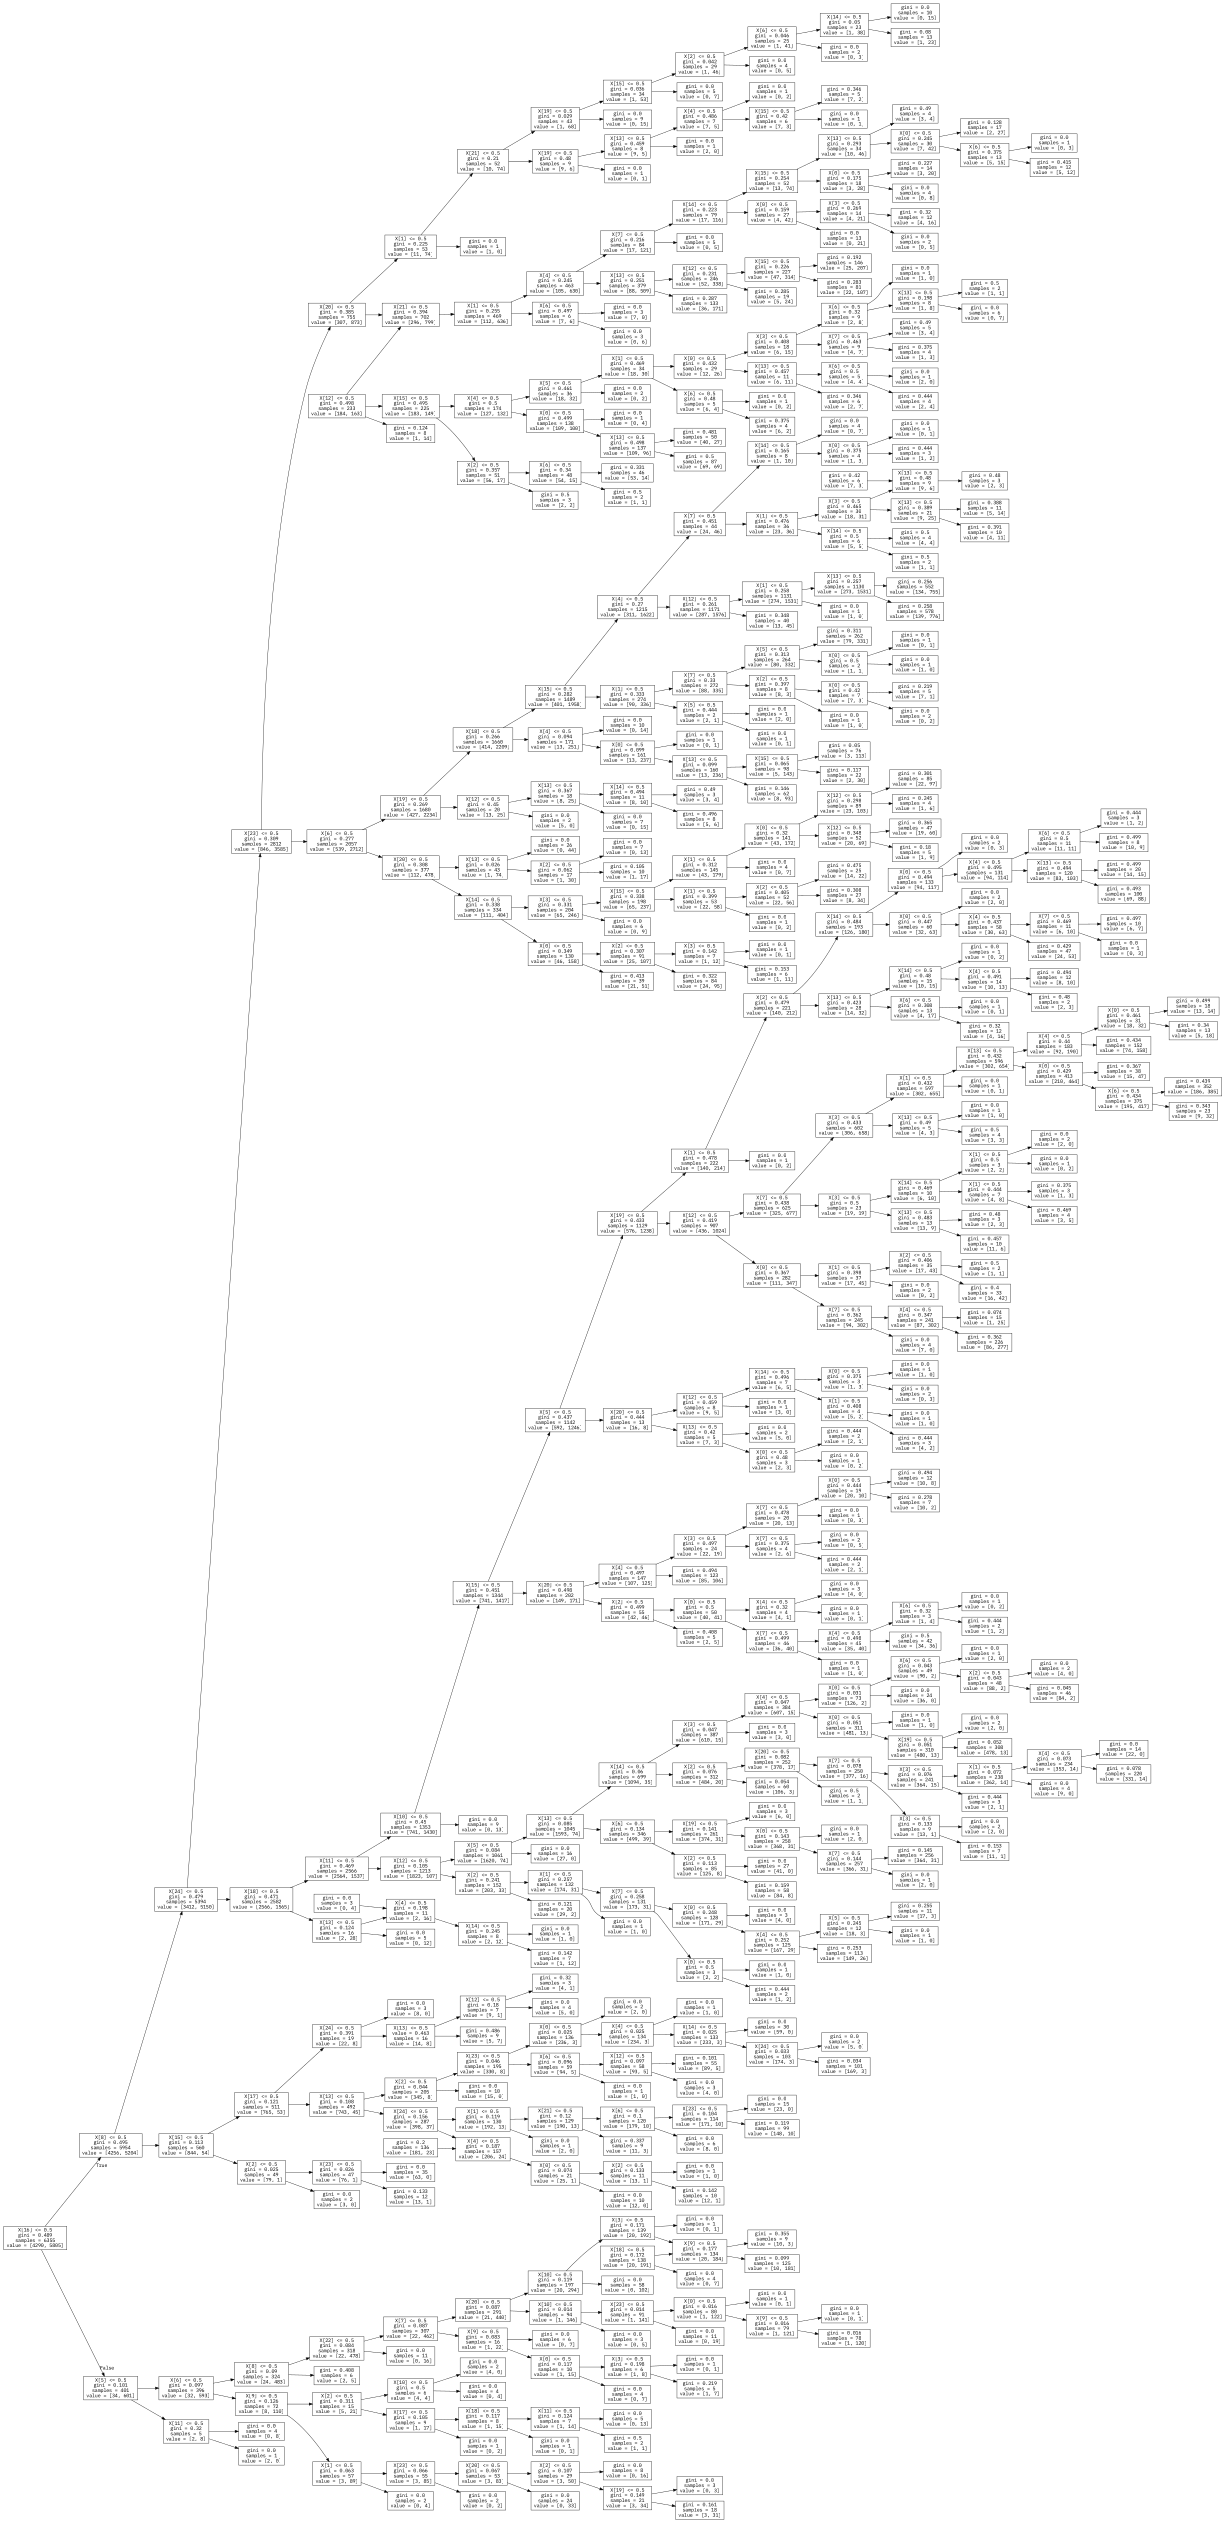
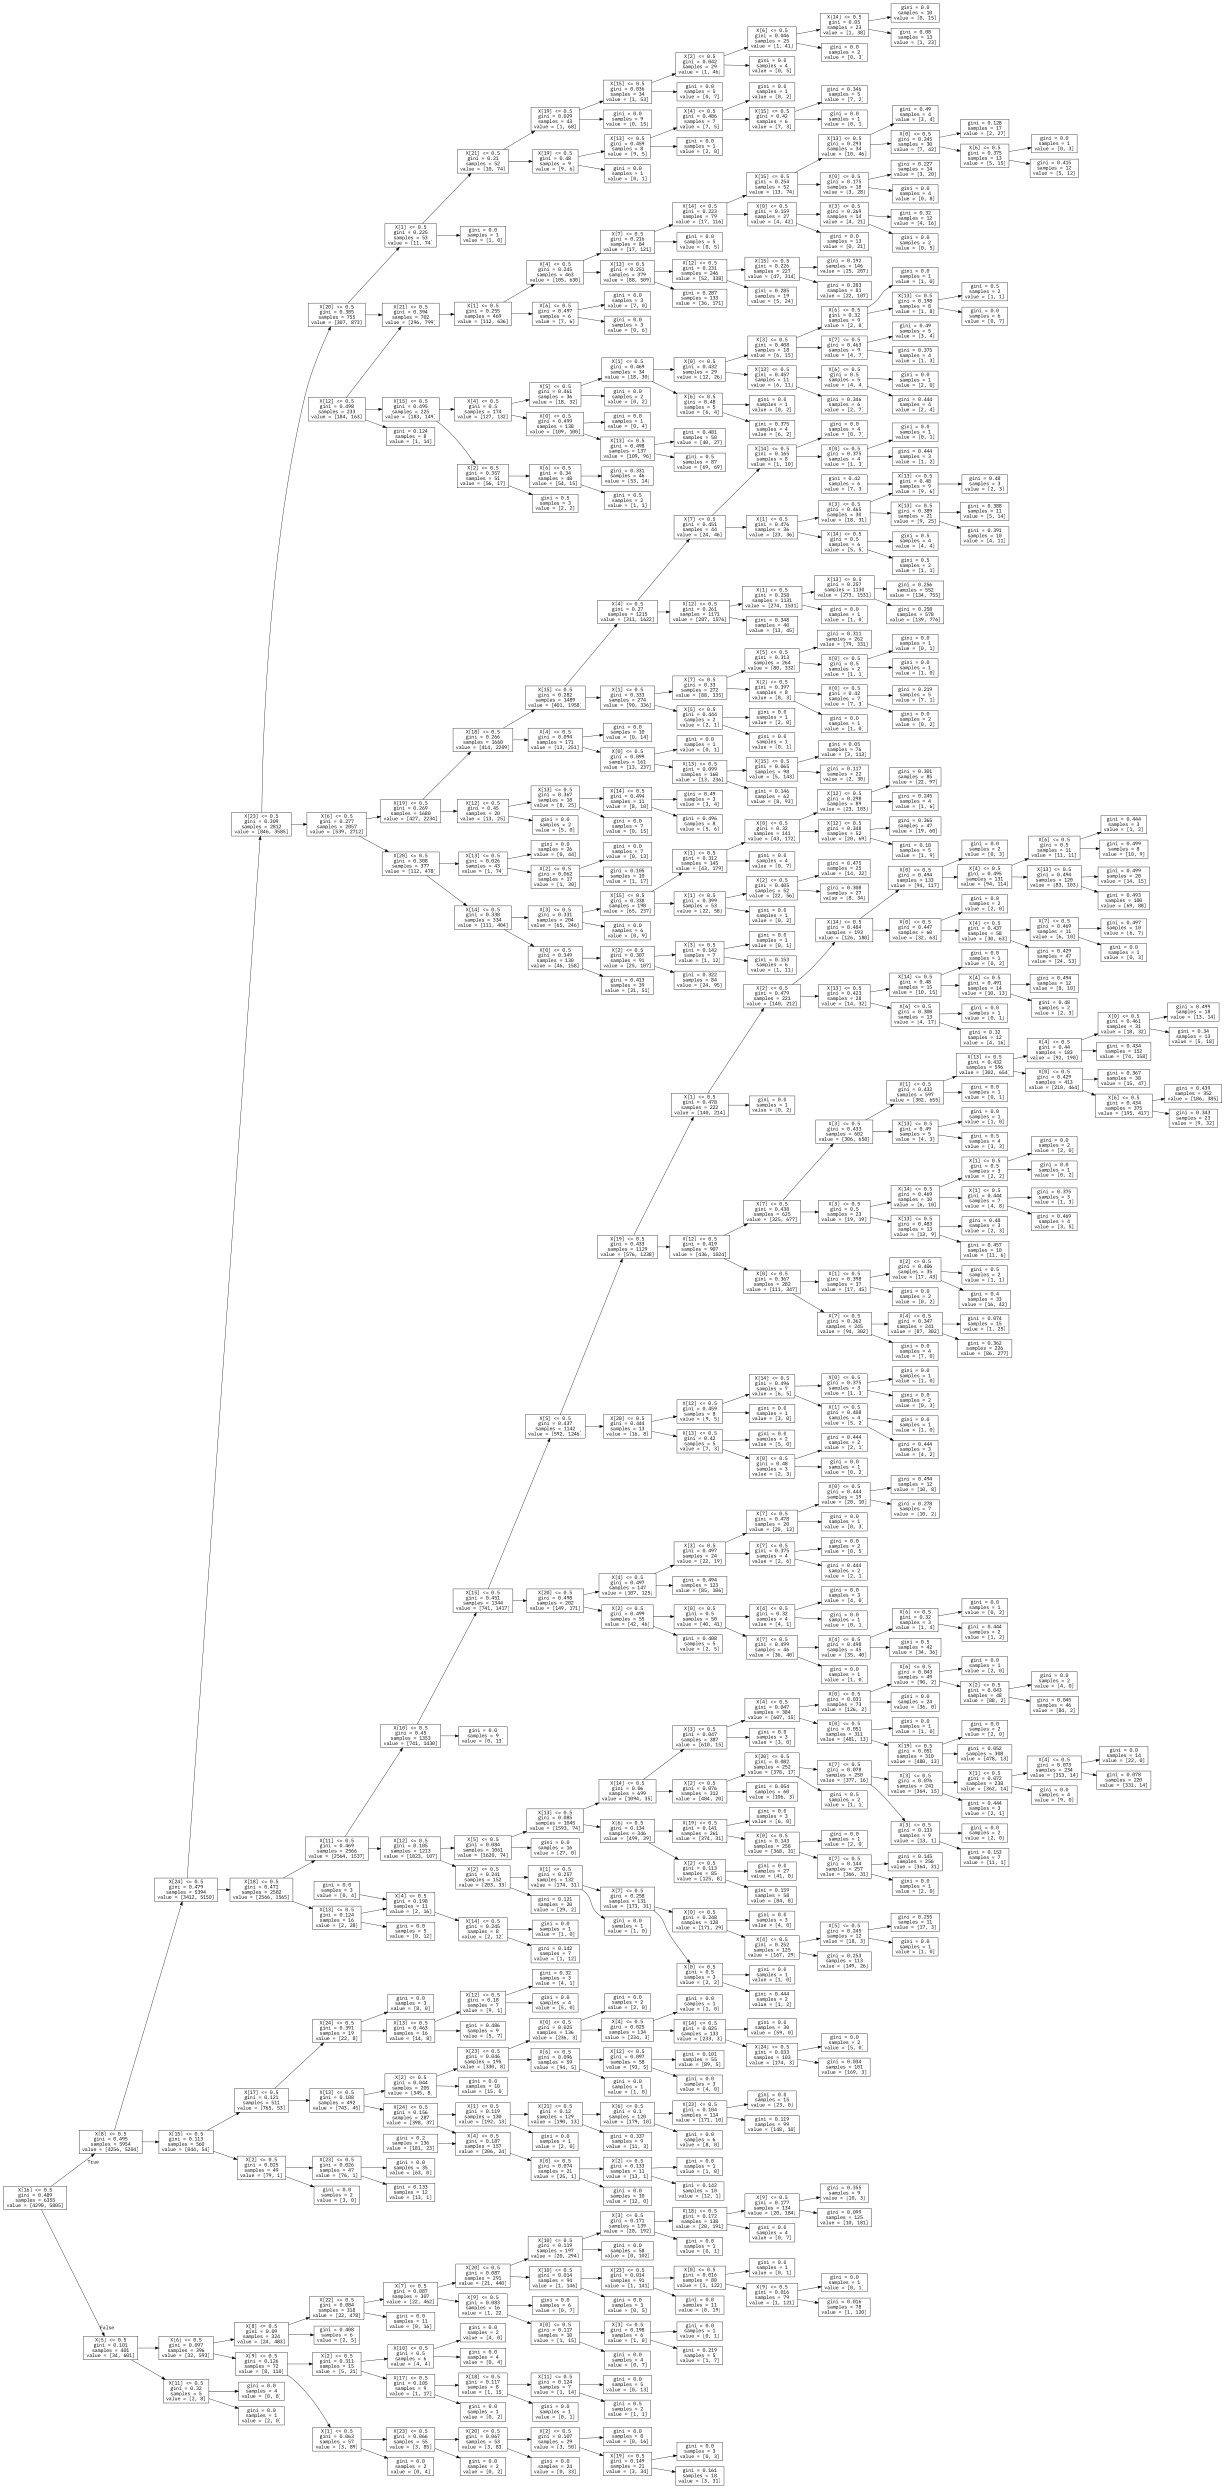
(411, 2036) -> (411, 2031)
(662, 2239) -> (662, 2221)
